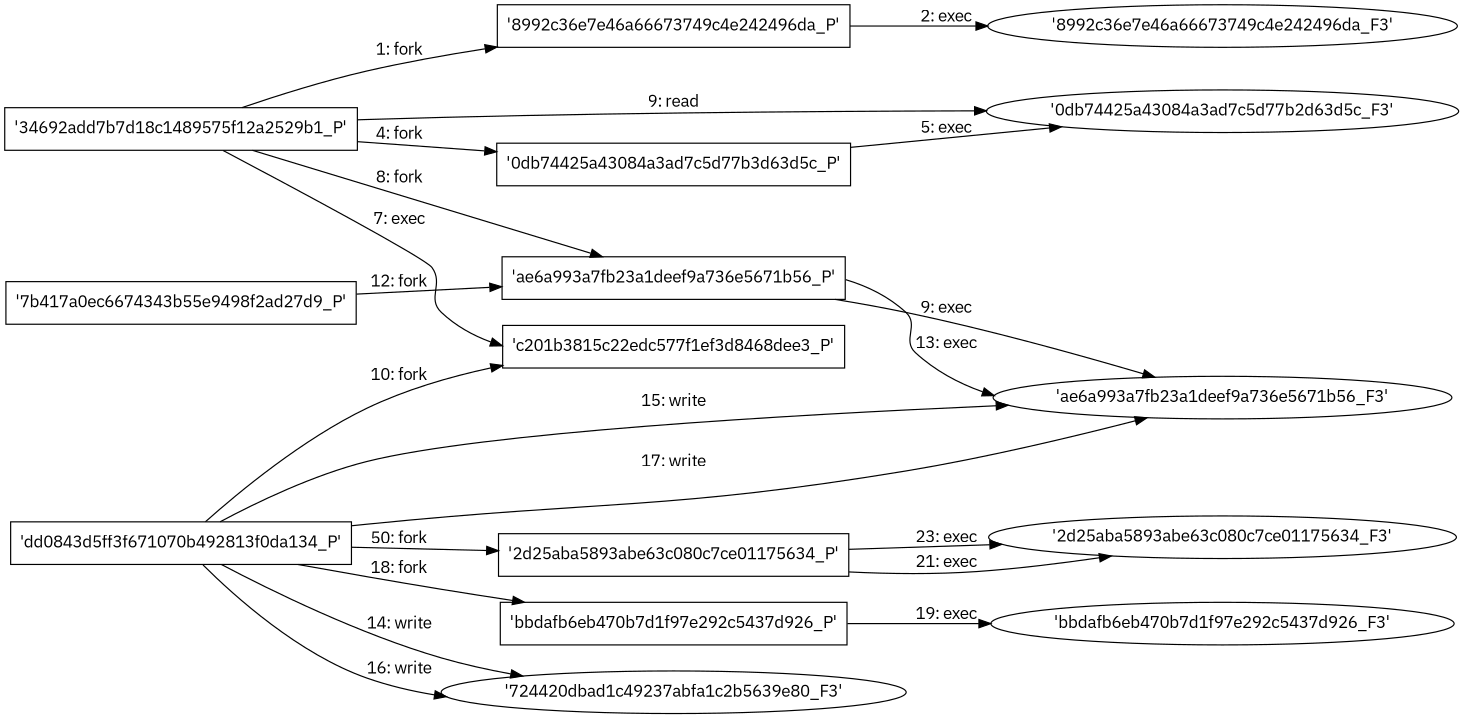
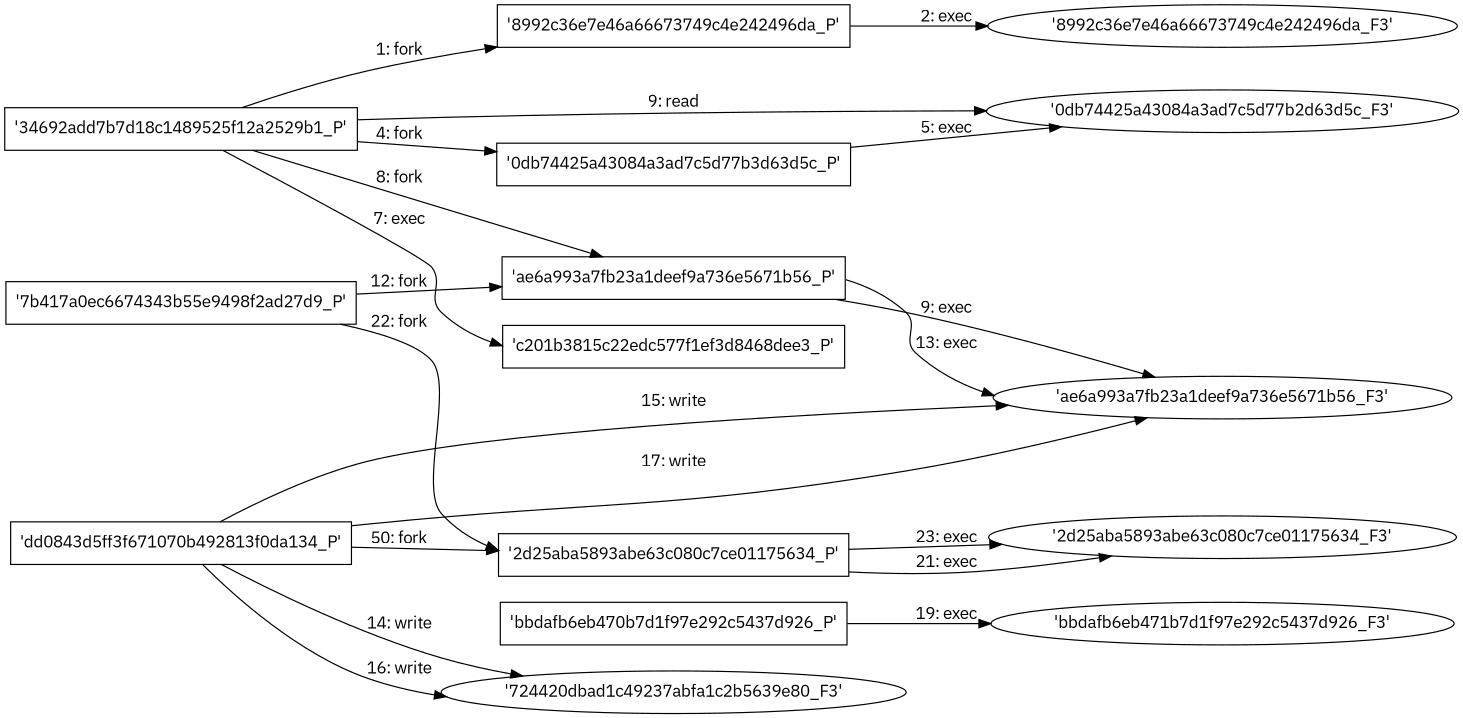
(181, 129) -> (181, 129)
none -> (438, 415)
(337, 424) -> none
(405, 583) -> none
(1223, 624) -> (1223, 624)
